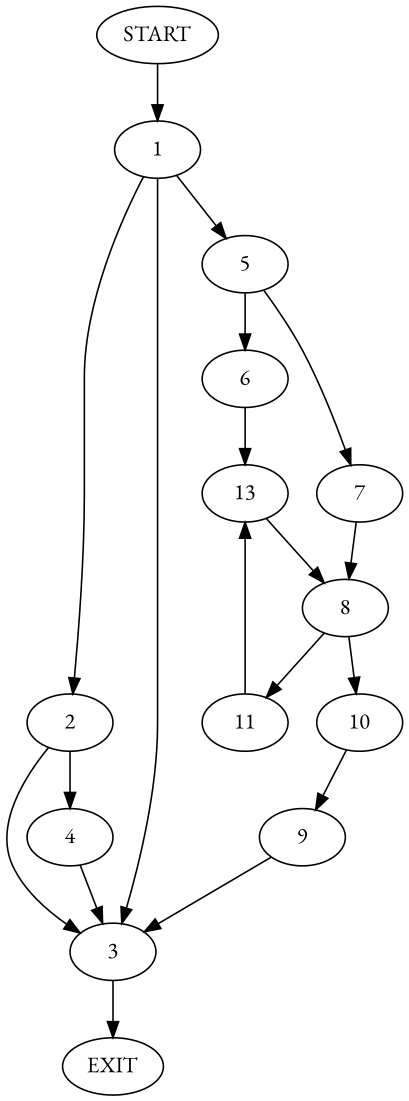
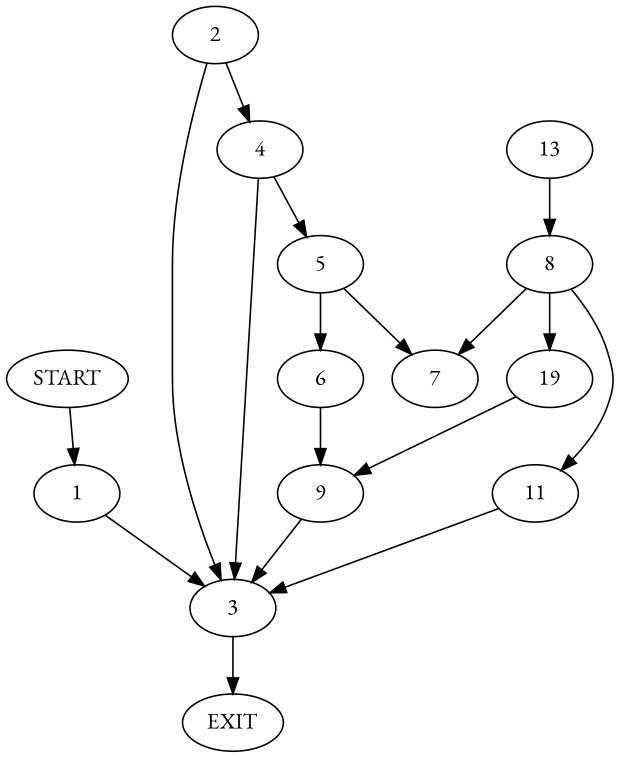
(196, 201) -> (286, 200)
(84, 422) -> none
(245, 428) -> (320, 428)
(354, 542) -> (498, 316)
(245, 616) -> (392, 548)
(360, 723) -> (550, 379)
